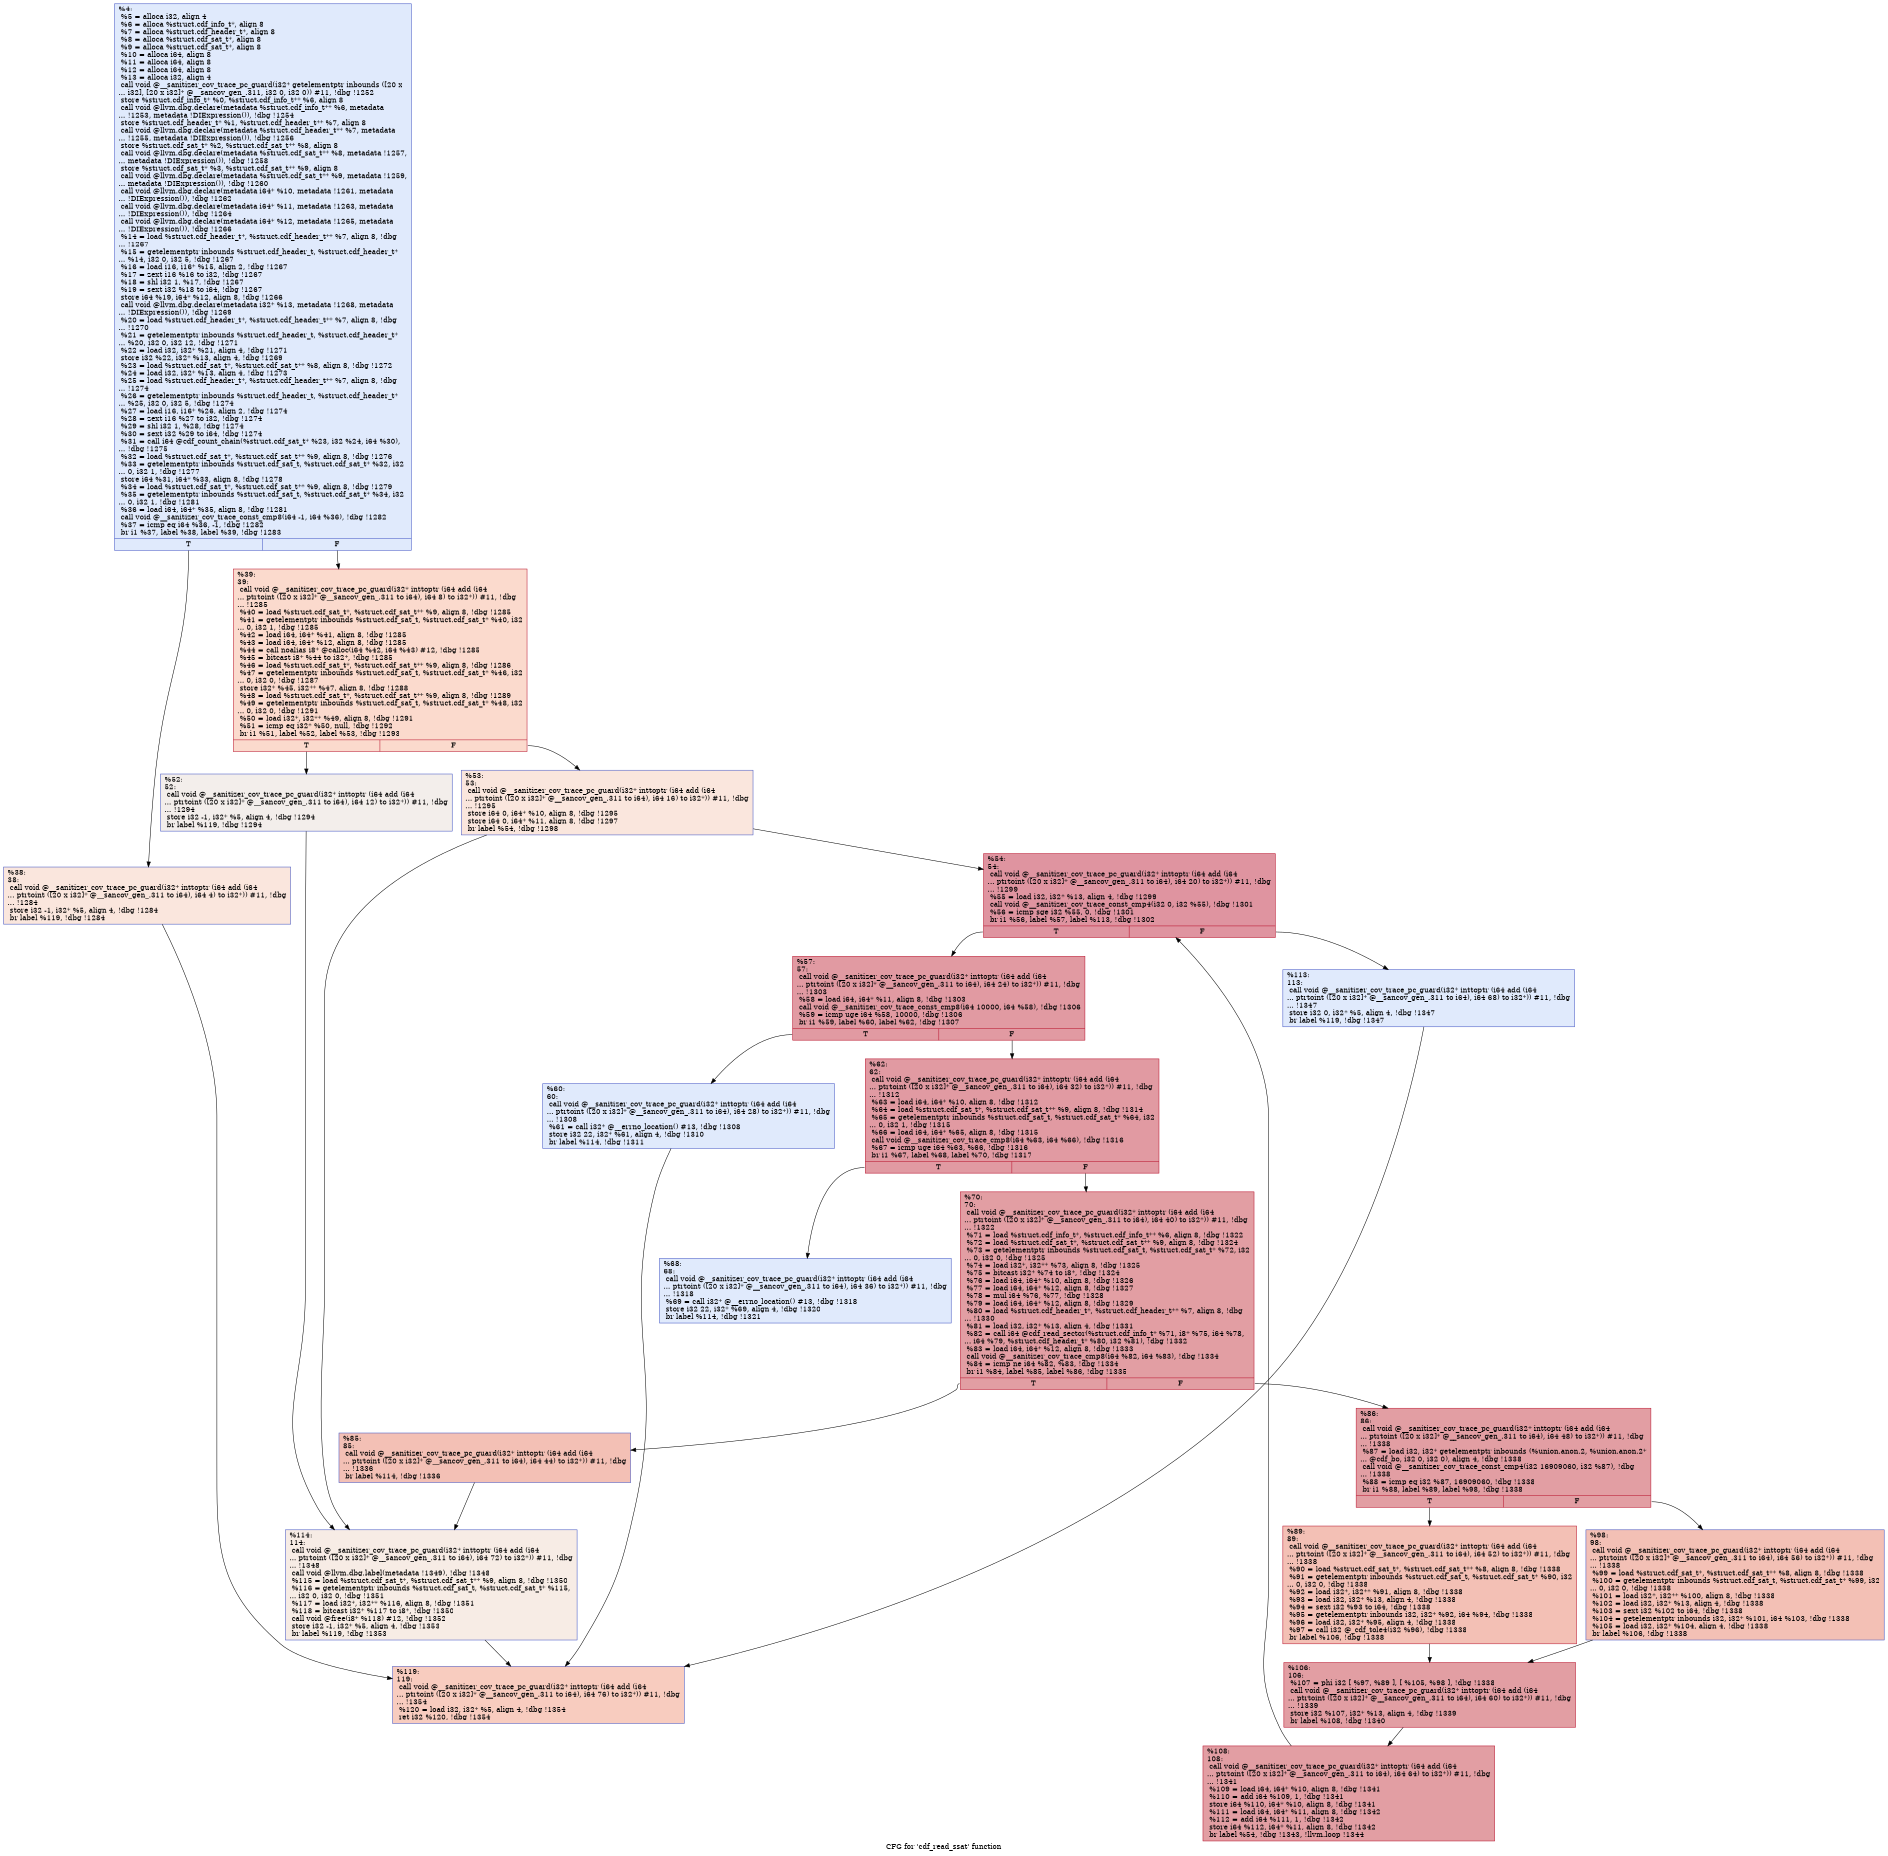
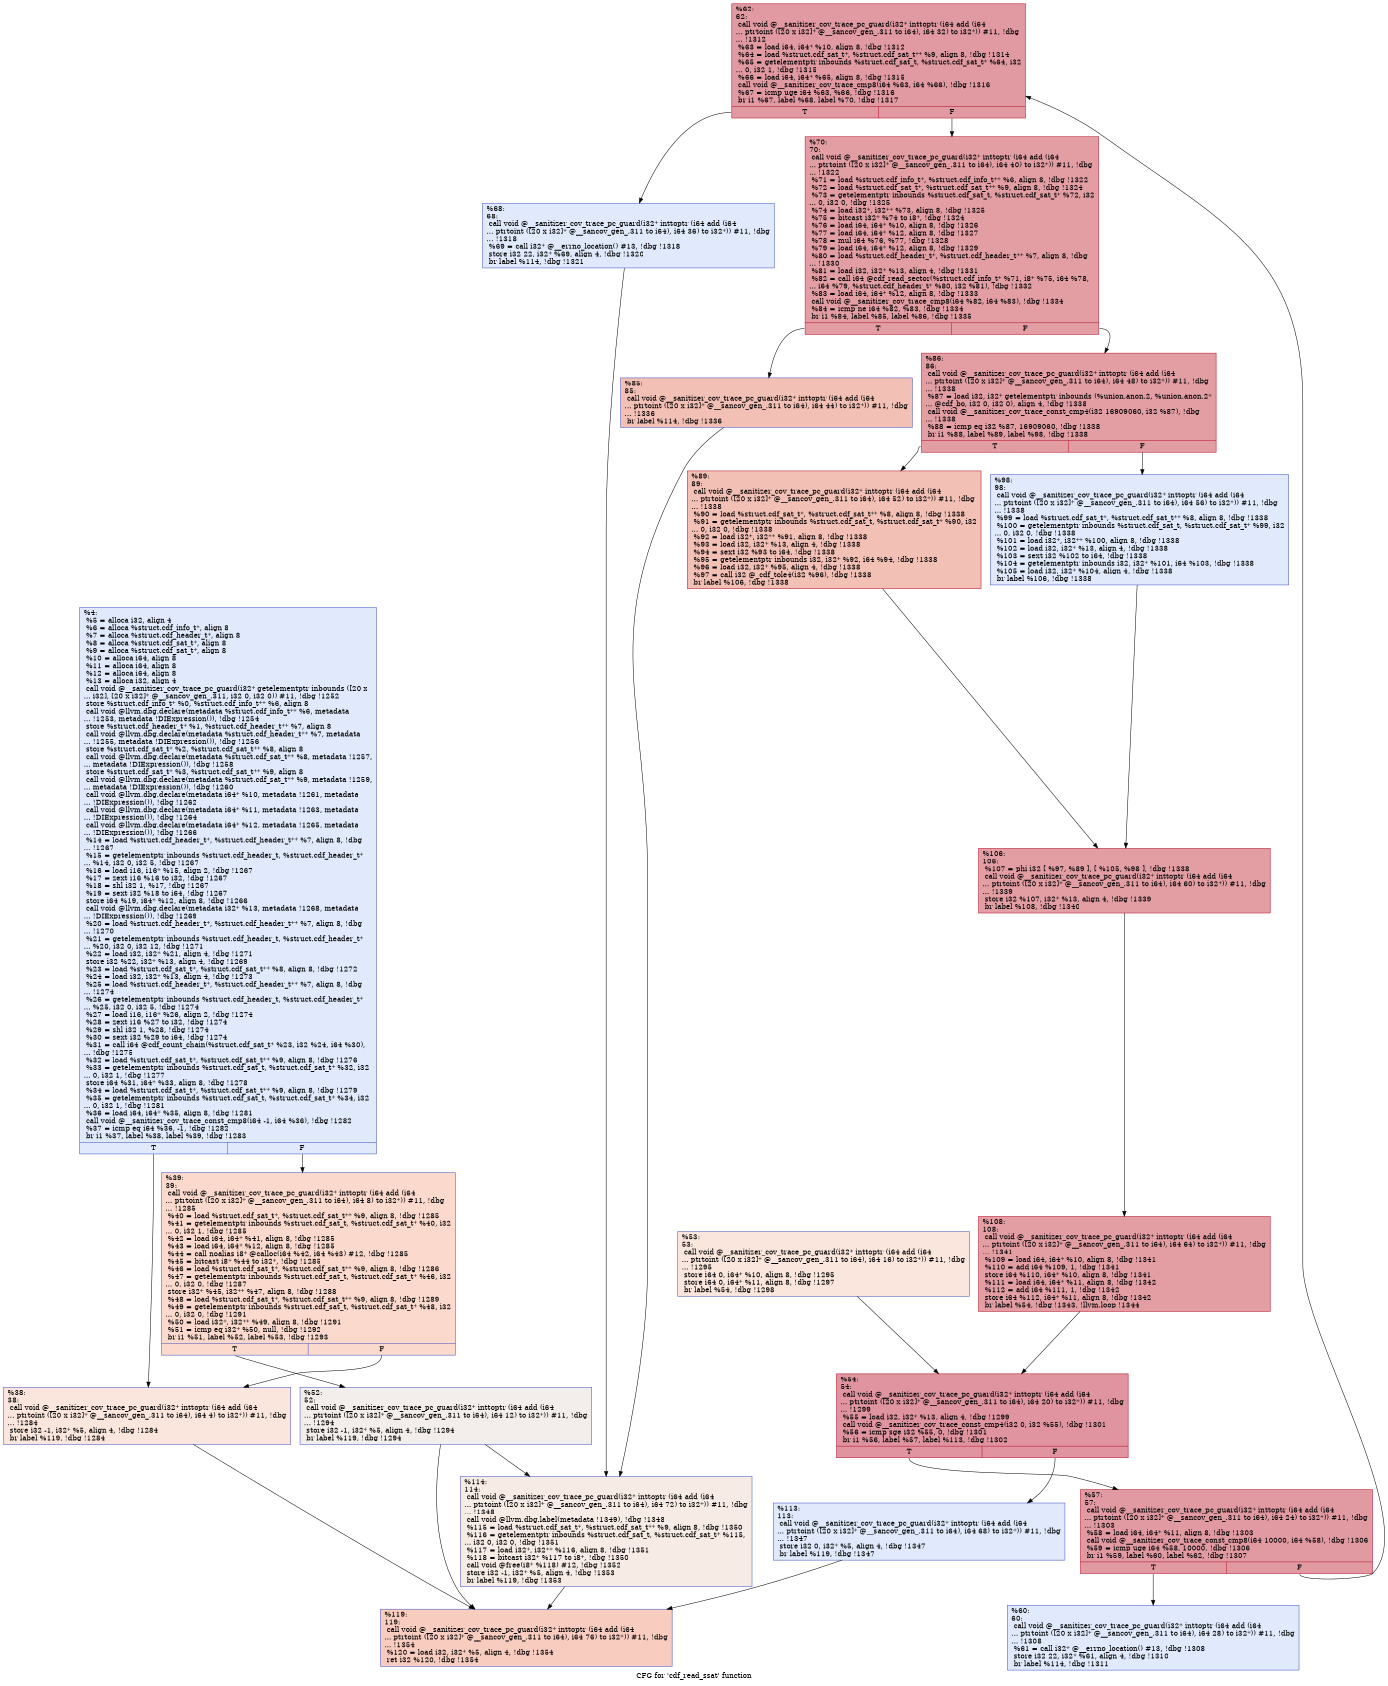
(380, 660) -> (308, 1264)
(554, 752) -> (317, 1372)
(325, 1142) -> (606, 869)
(646, 1411) -> (439, 1529)
(1735, 1585) -> (1140, 530)
